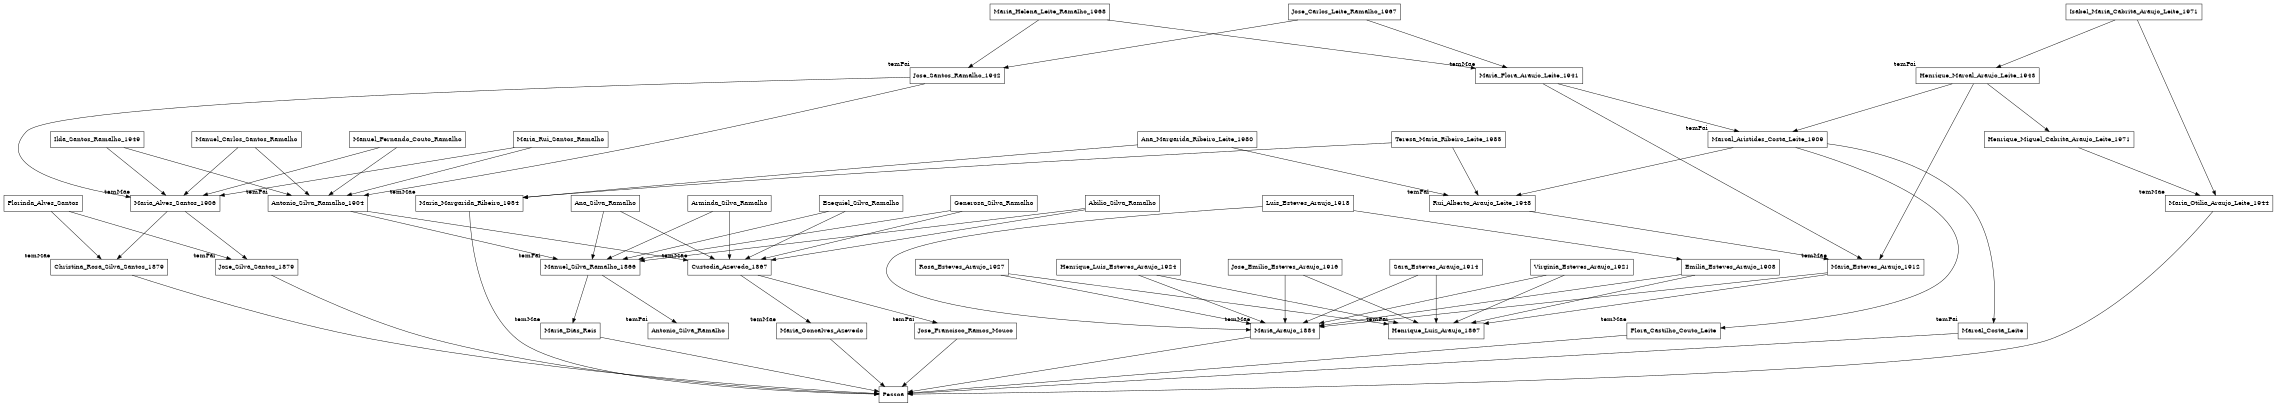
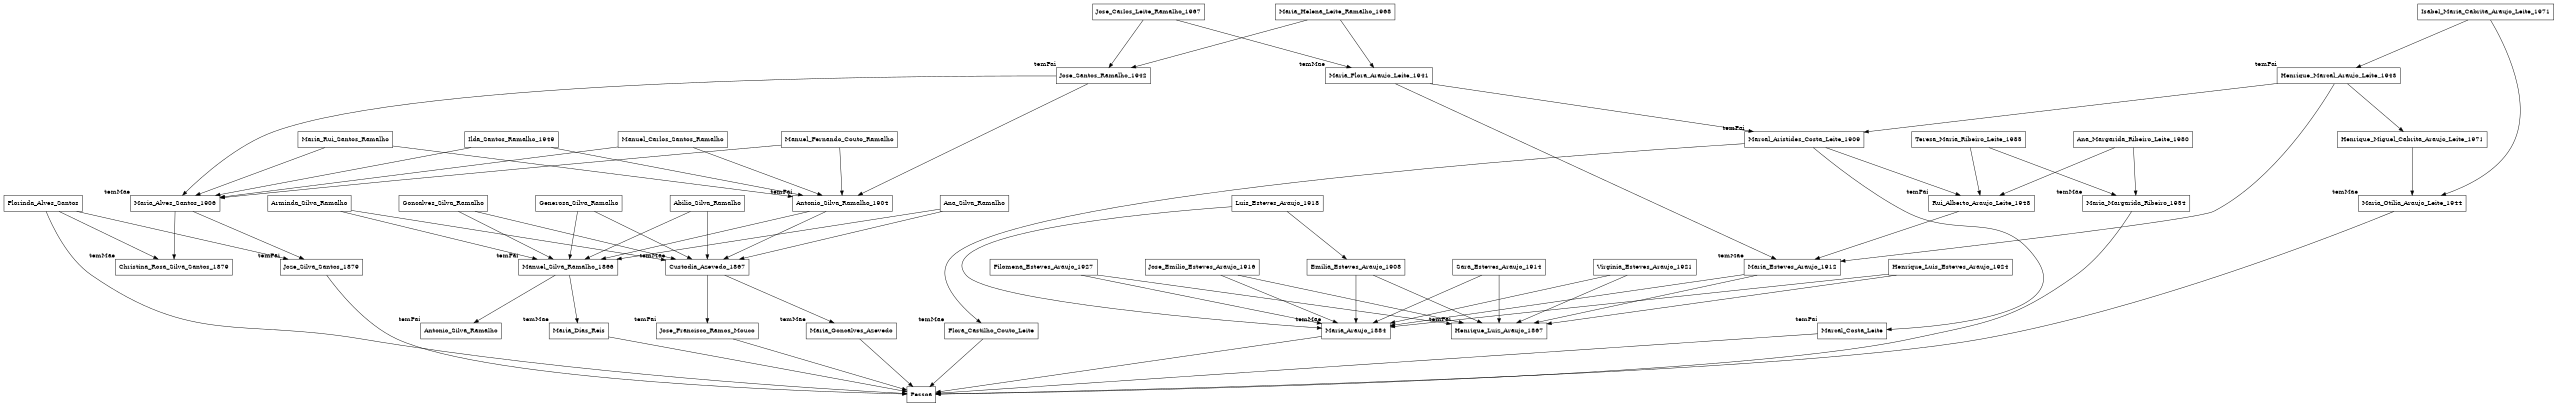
(861, 203) -> (443, 203)
(962, 267) -> (1044, 267)
(499, 359) -> (452, 352)
